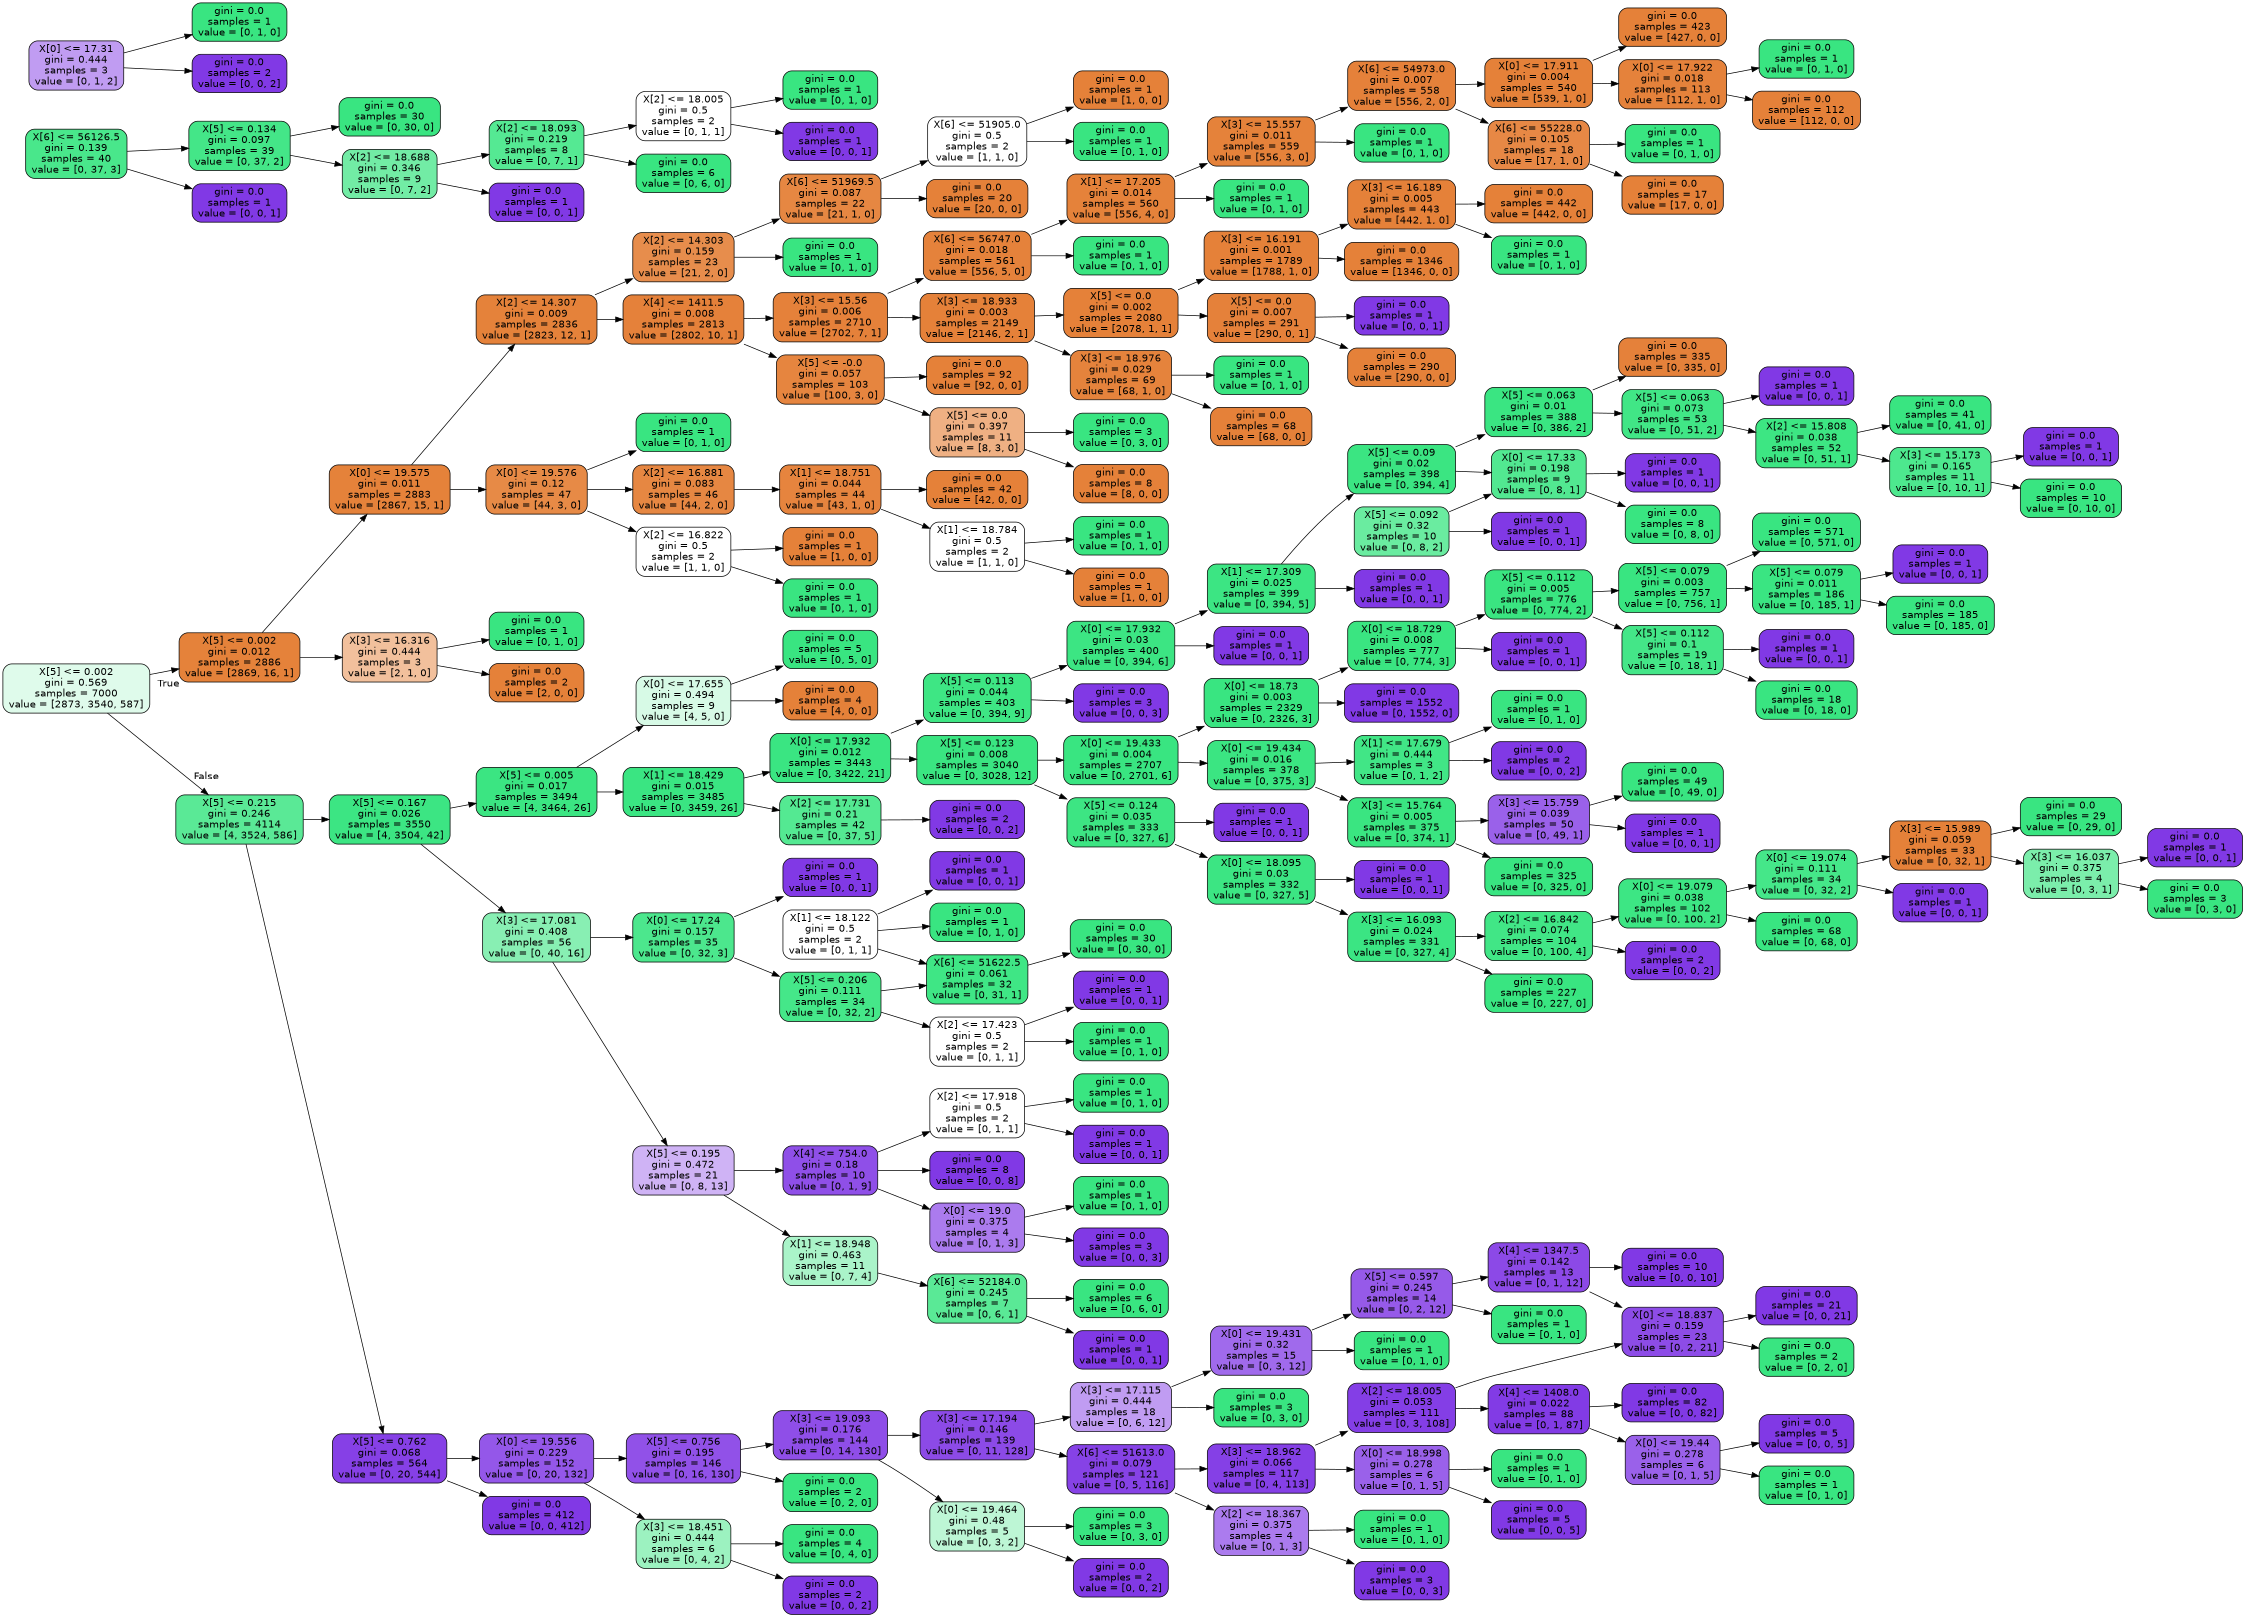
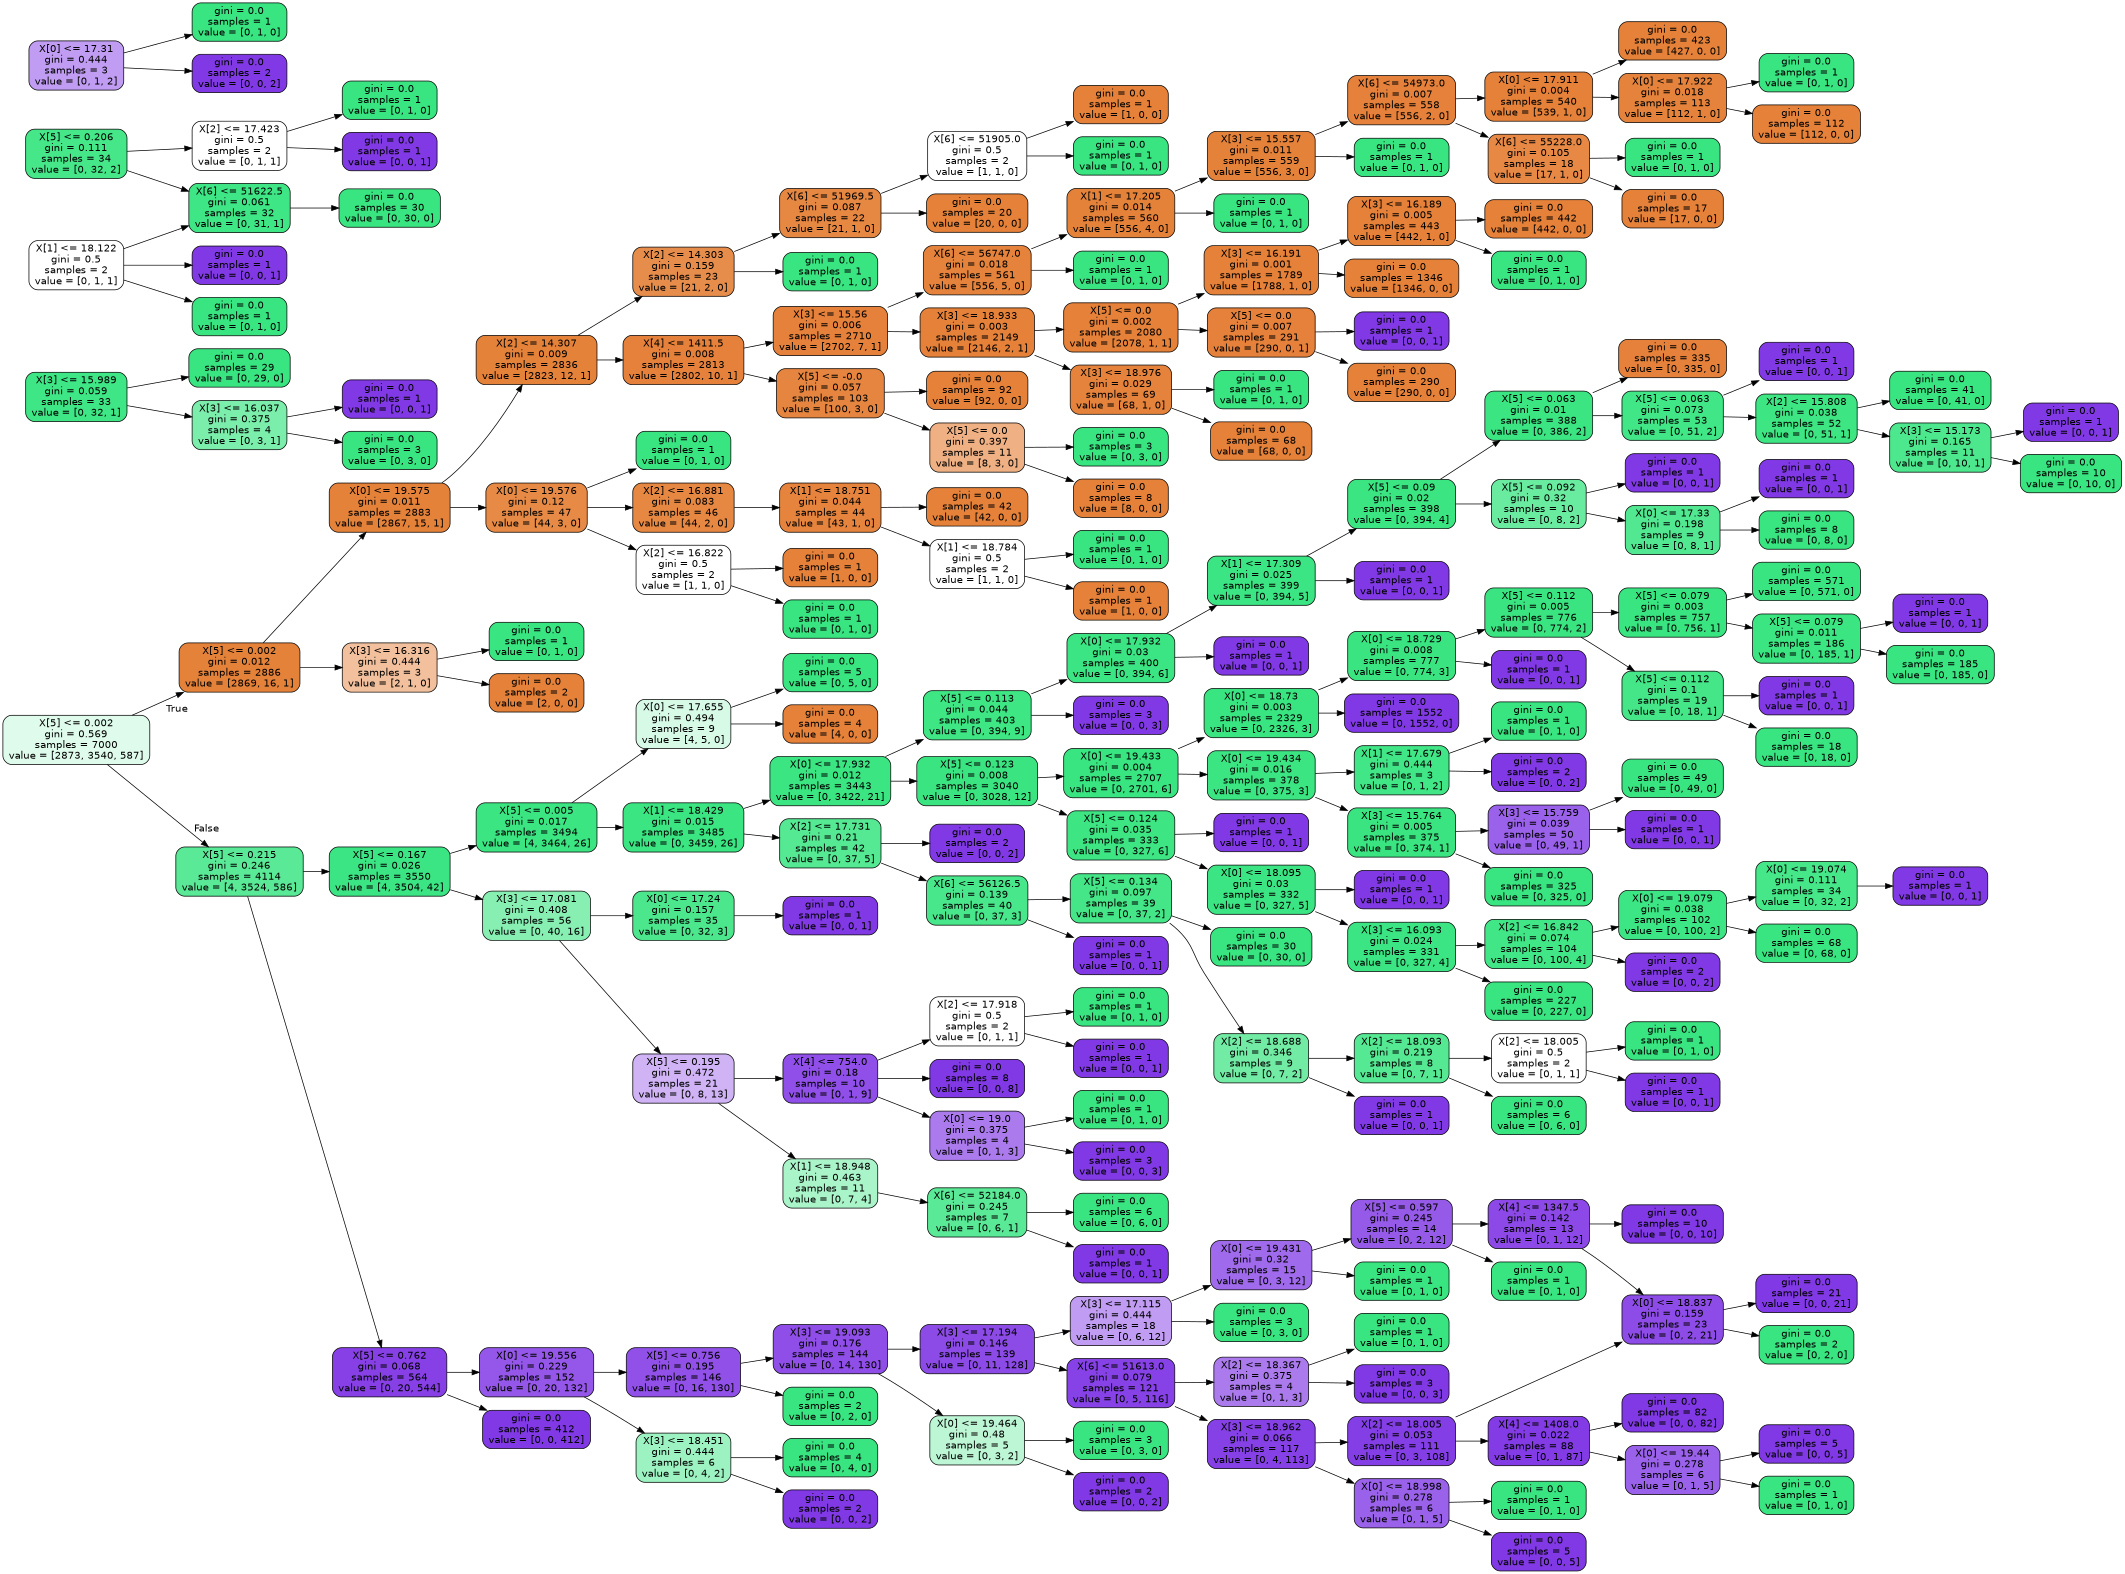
(1470, 472) -> (1470, 504)
(1940, 846) -> (76, 397)
(1870, 861) -> none
none -> (900, 871)
(753, 966) -> none
